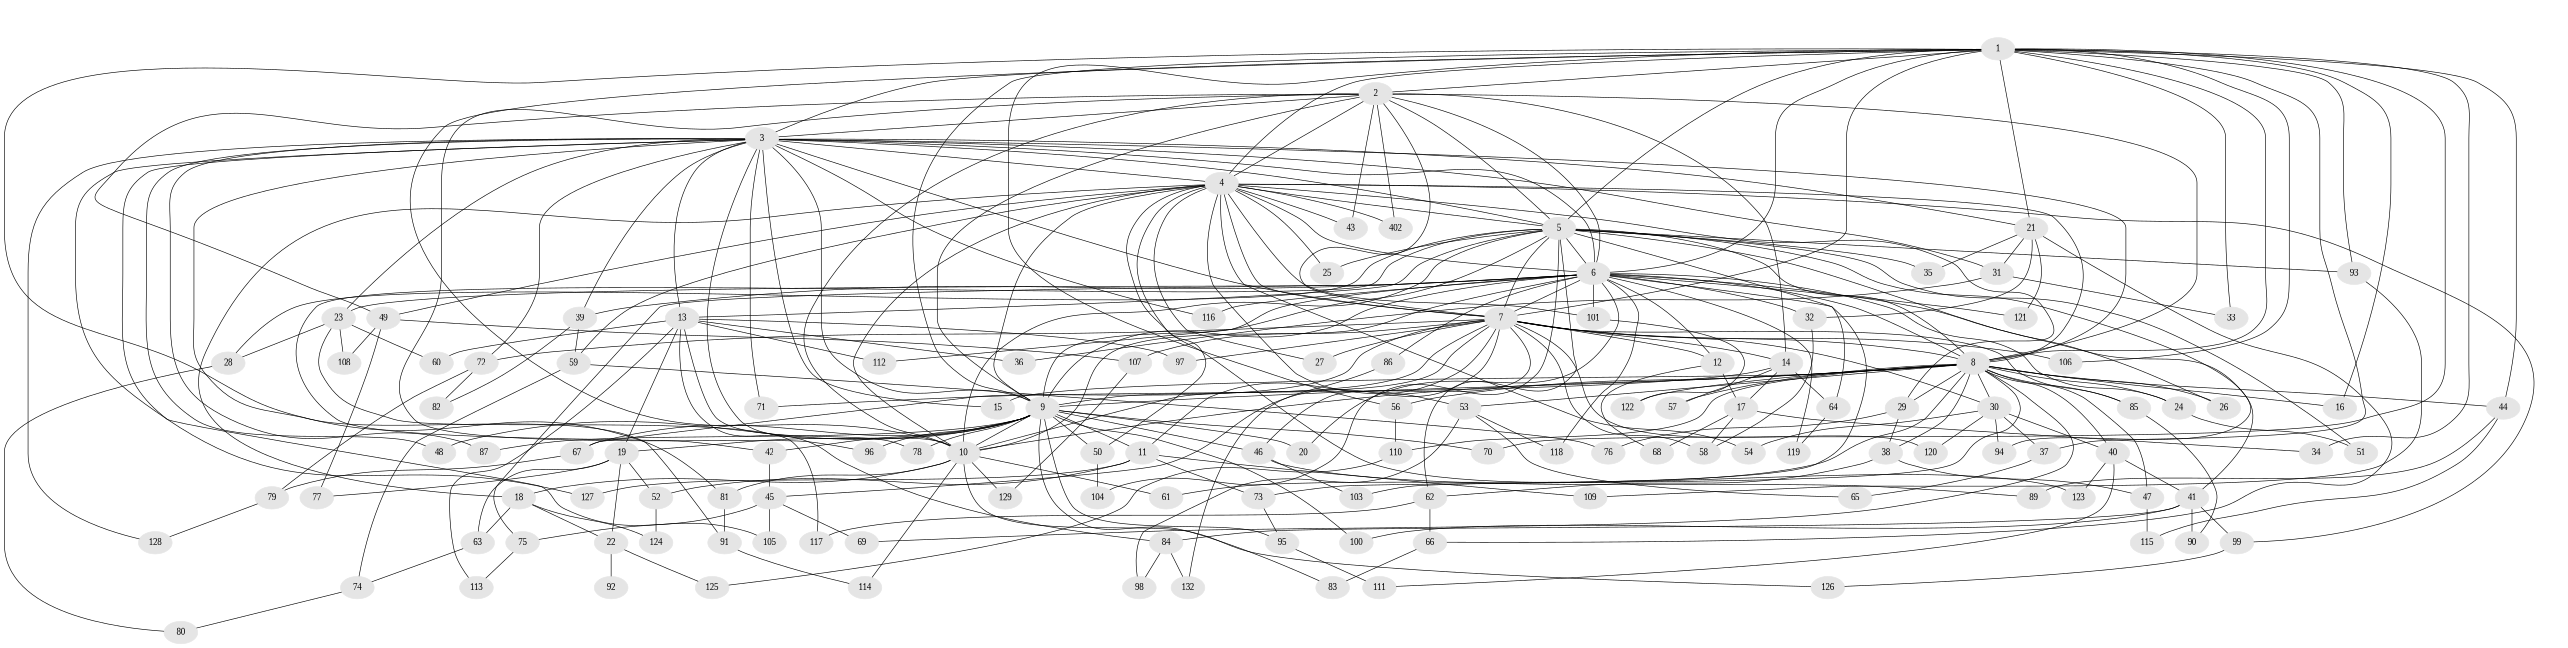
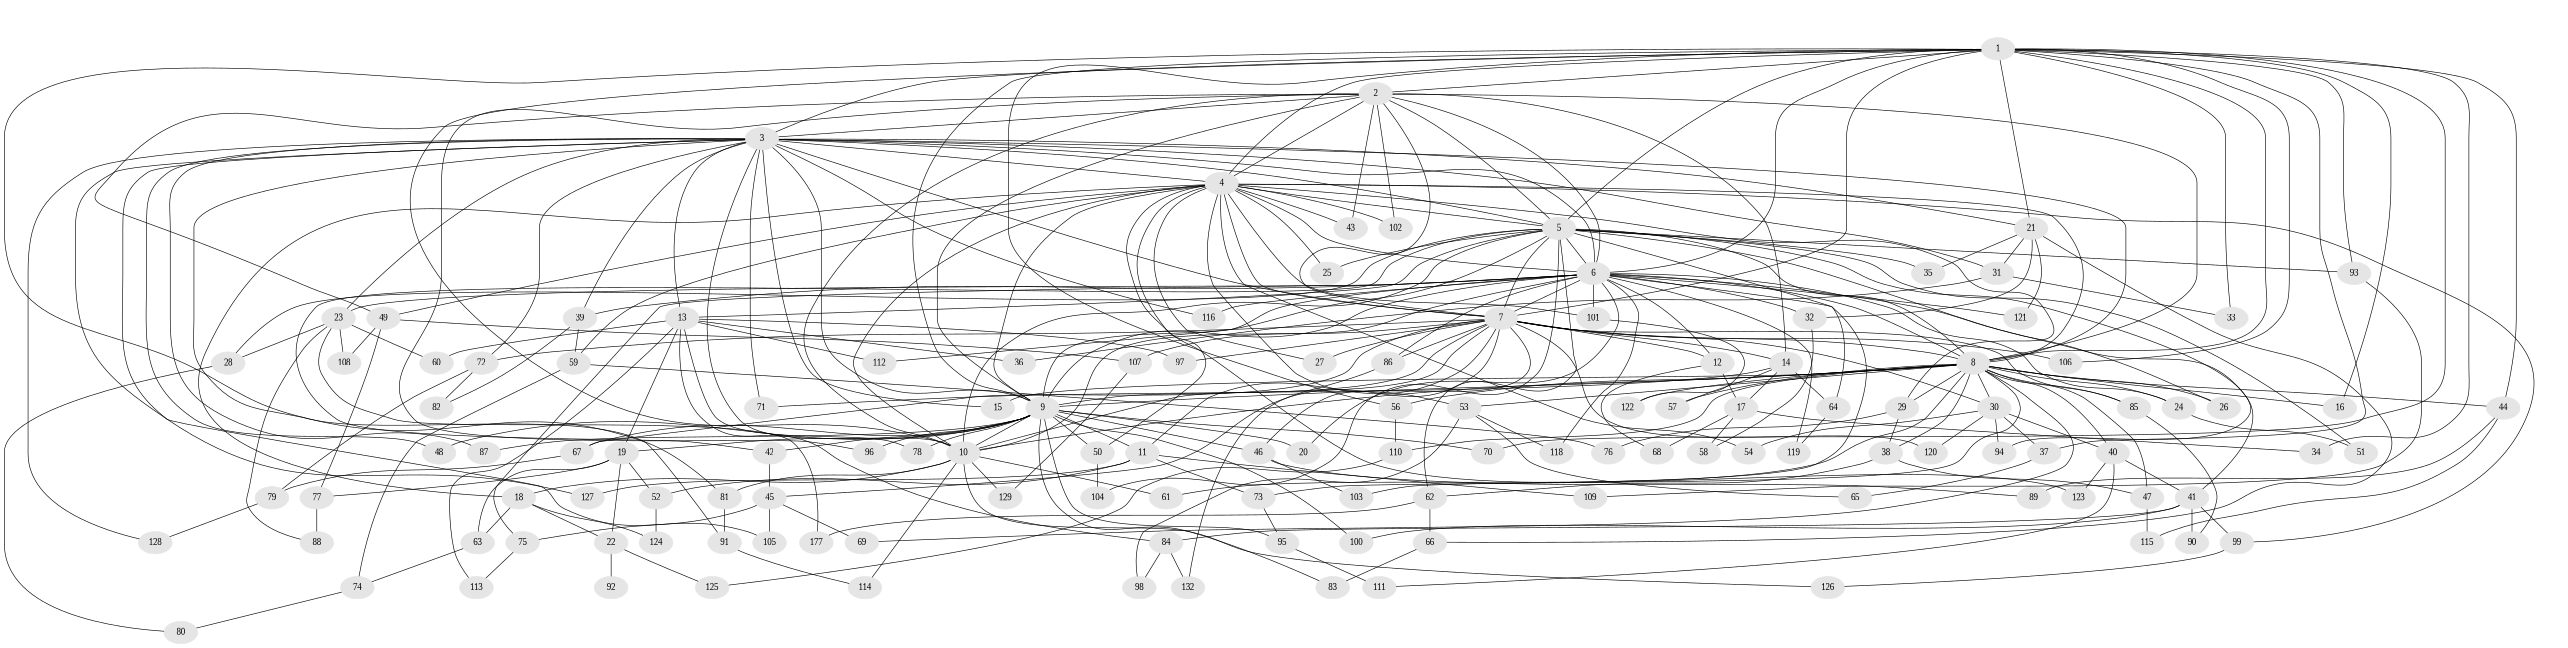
(1396, 228) -> (1396, 228)
(1576, 411) -> (1444, 340)
none -> (317, 543)
(816, 543) -> (816, 543)
